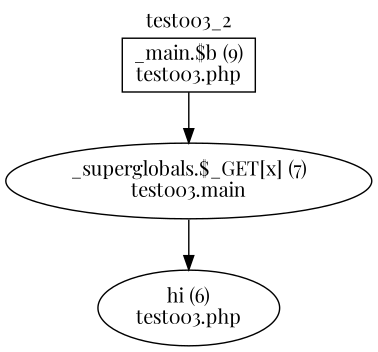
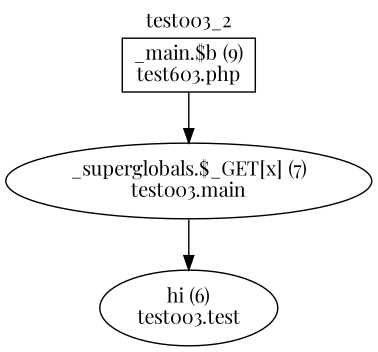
(189, 65) -> (189, 65)
(189, 308) -> (189, 308)
